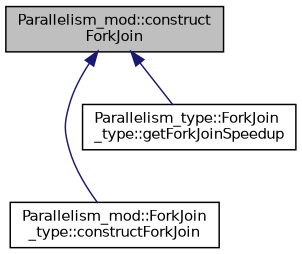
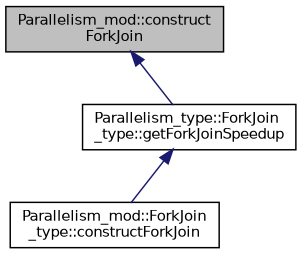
(66, 135) -> (147, 182)
